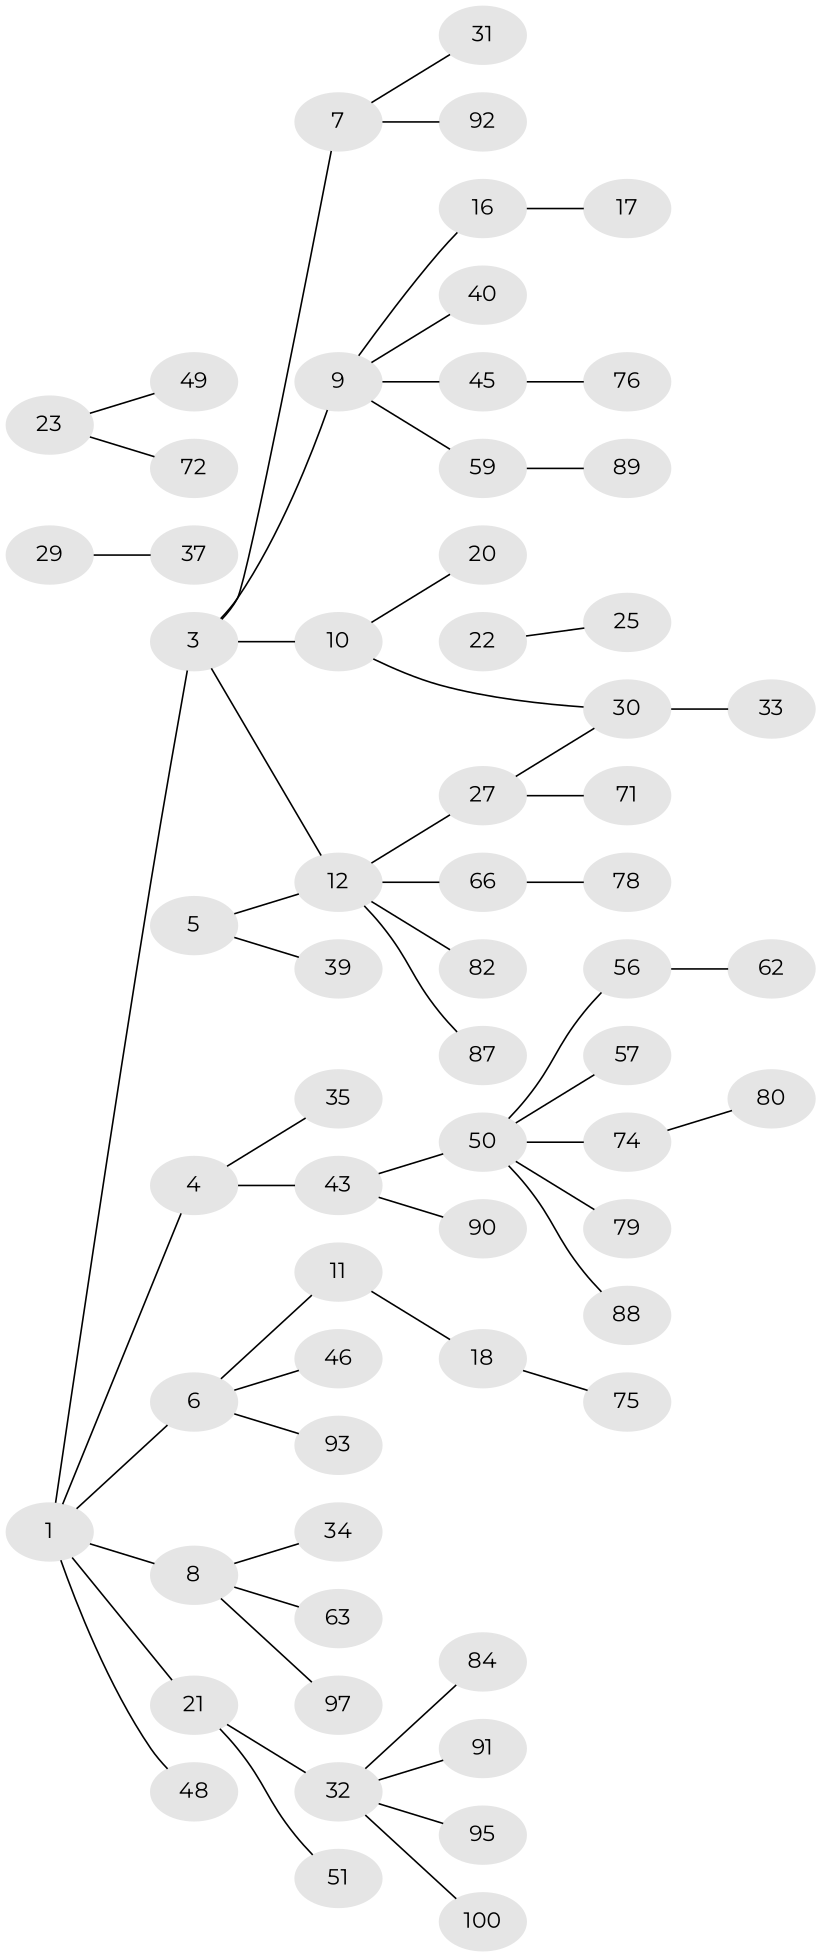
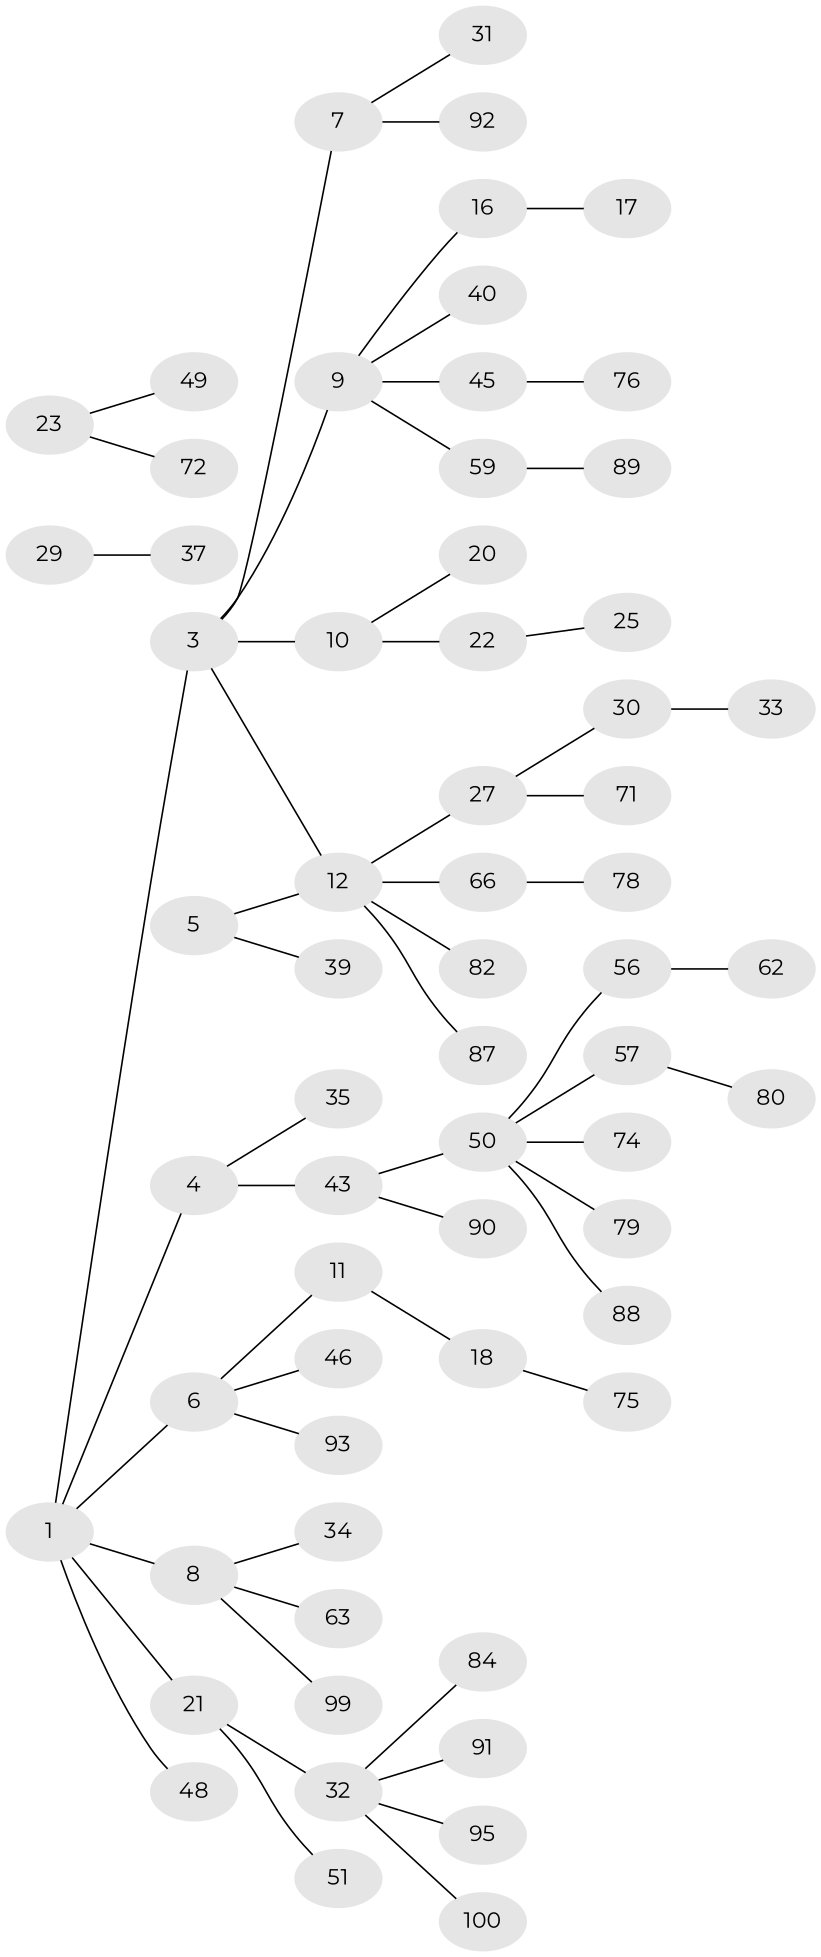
(476, 693) -> (411, 642)
(700, 1120) -> (700, 1077)
(338, 1705) -> (338, 1705)
